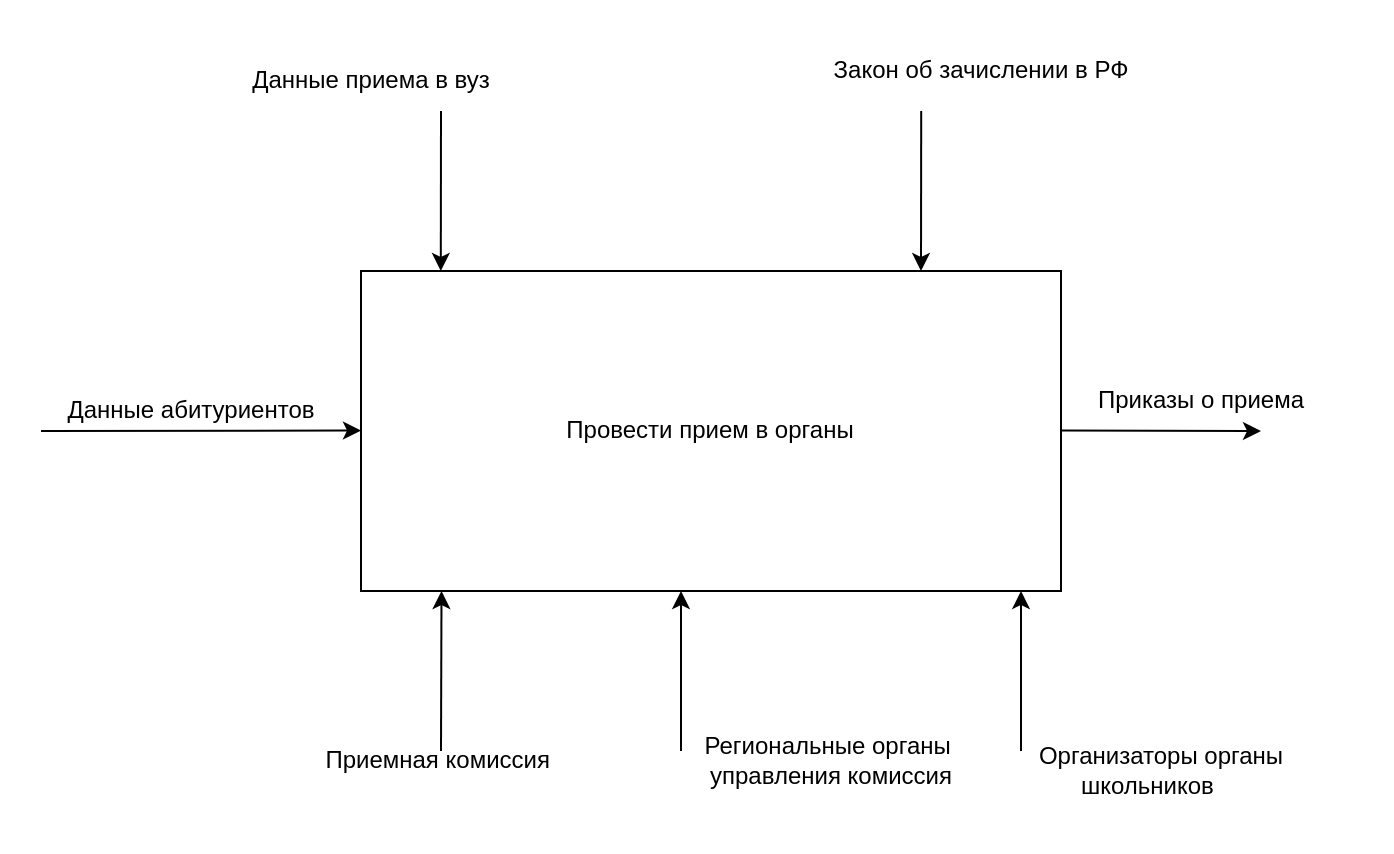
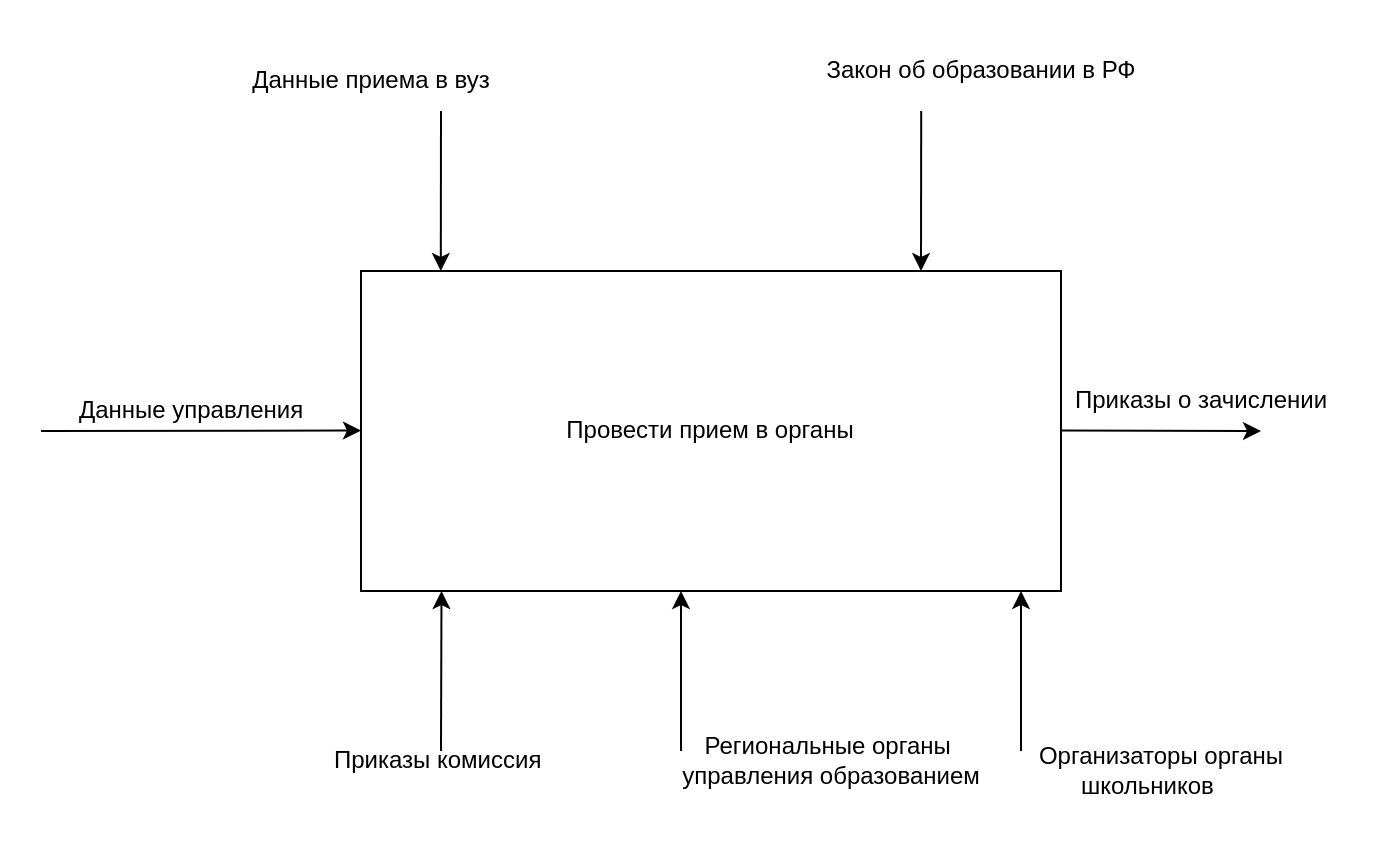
(982, 71) -> (982, 71)
(1202, 401) -> (1202, 401)
(192, 411) -> (192, 411)
(442, 761) -> (442, 761)
(832, 761) -> (832, 761)
